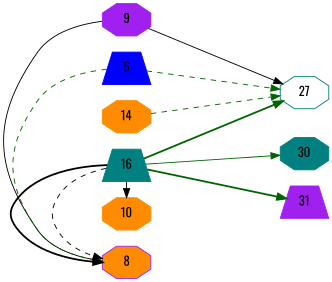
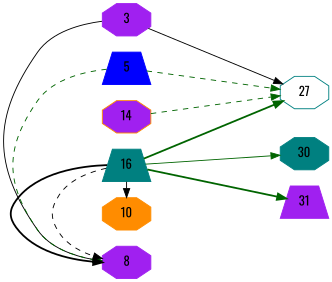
(127, 20) -> (127, 20)
(127, 117) -> (127, 117)
(127, 262) -> (127, 262)
